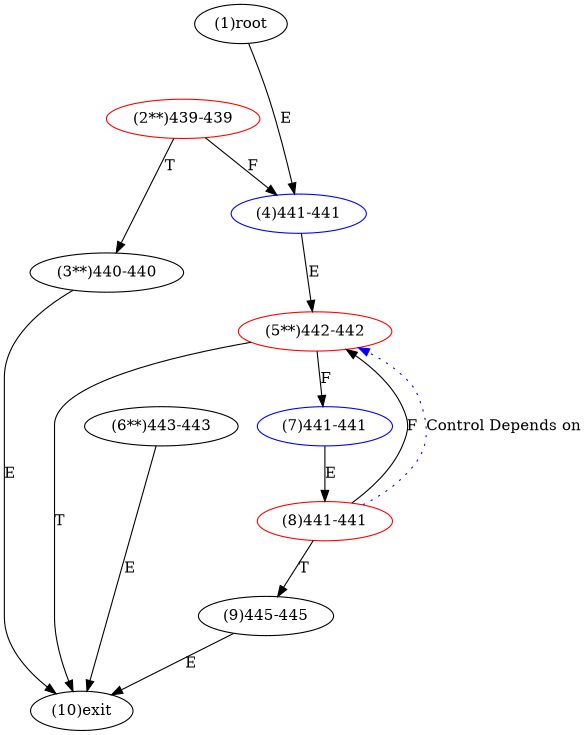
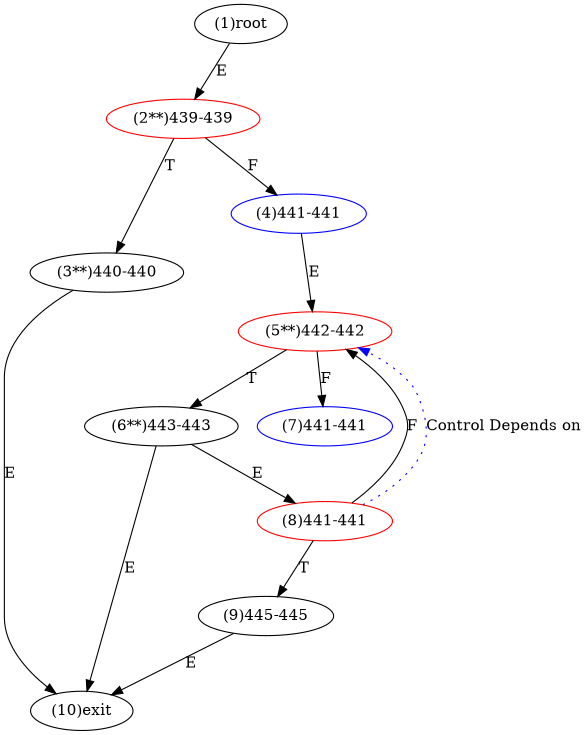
(273, 112) -> (215, 67)
(55, 443) -> (243, 376)
(325, 468) -> (238, 471)
